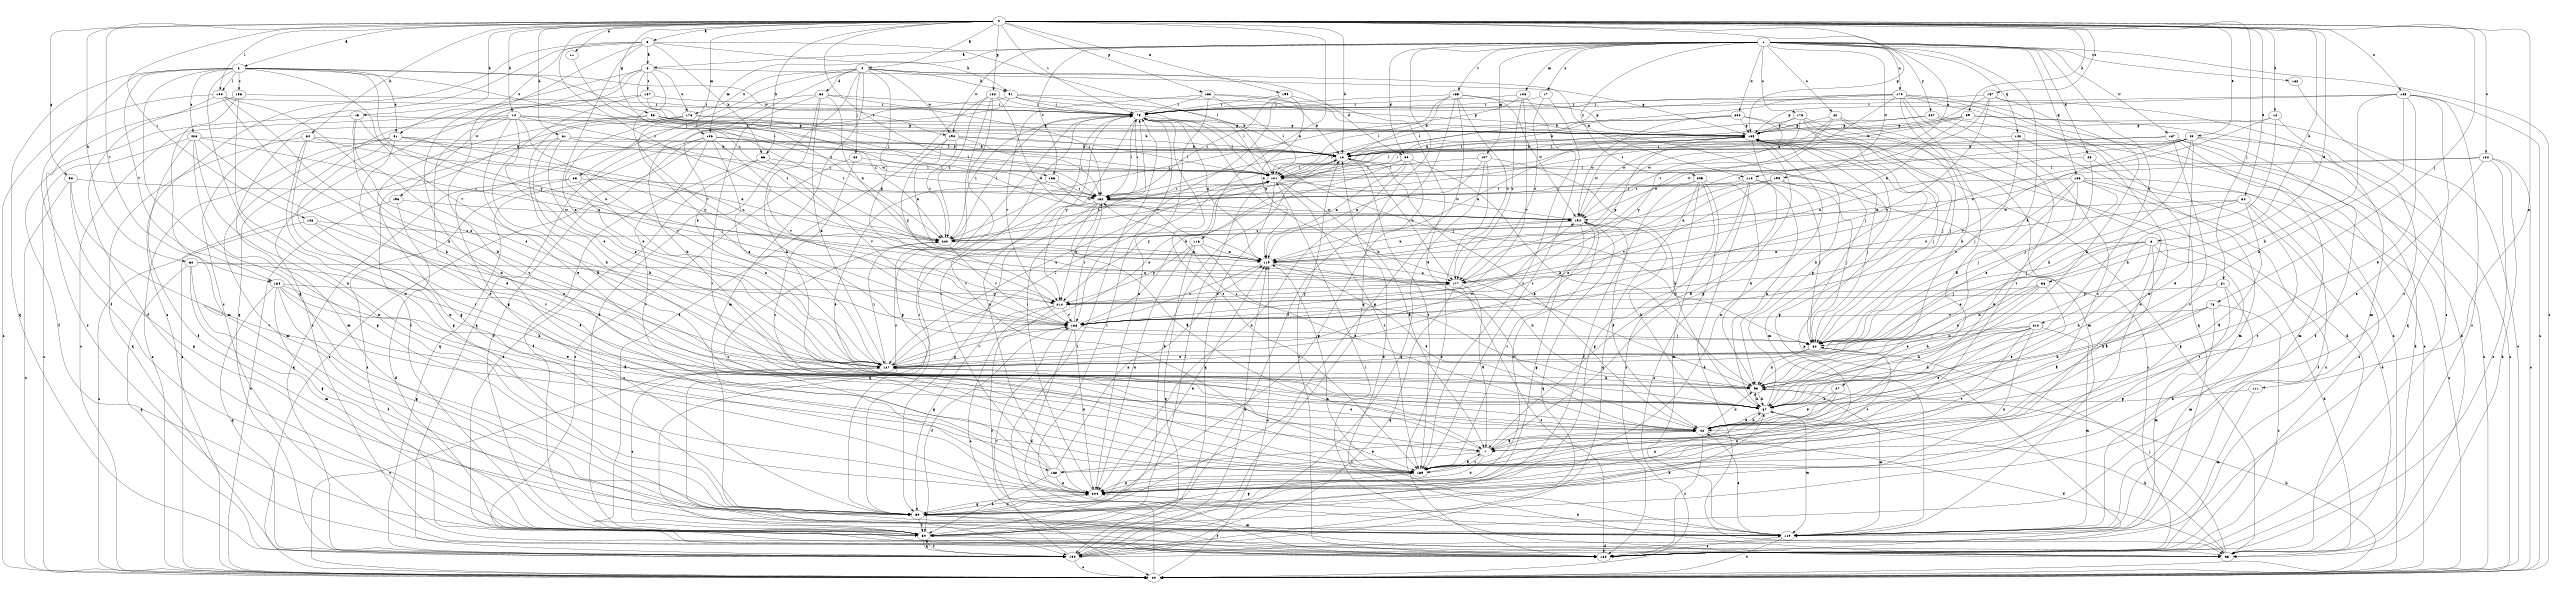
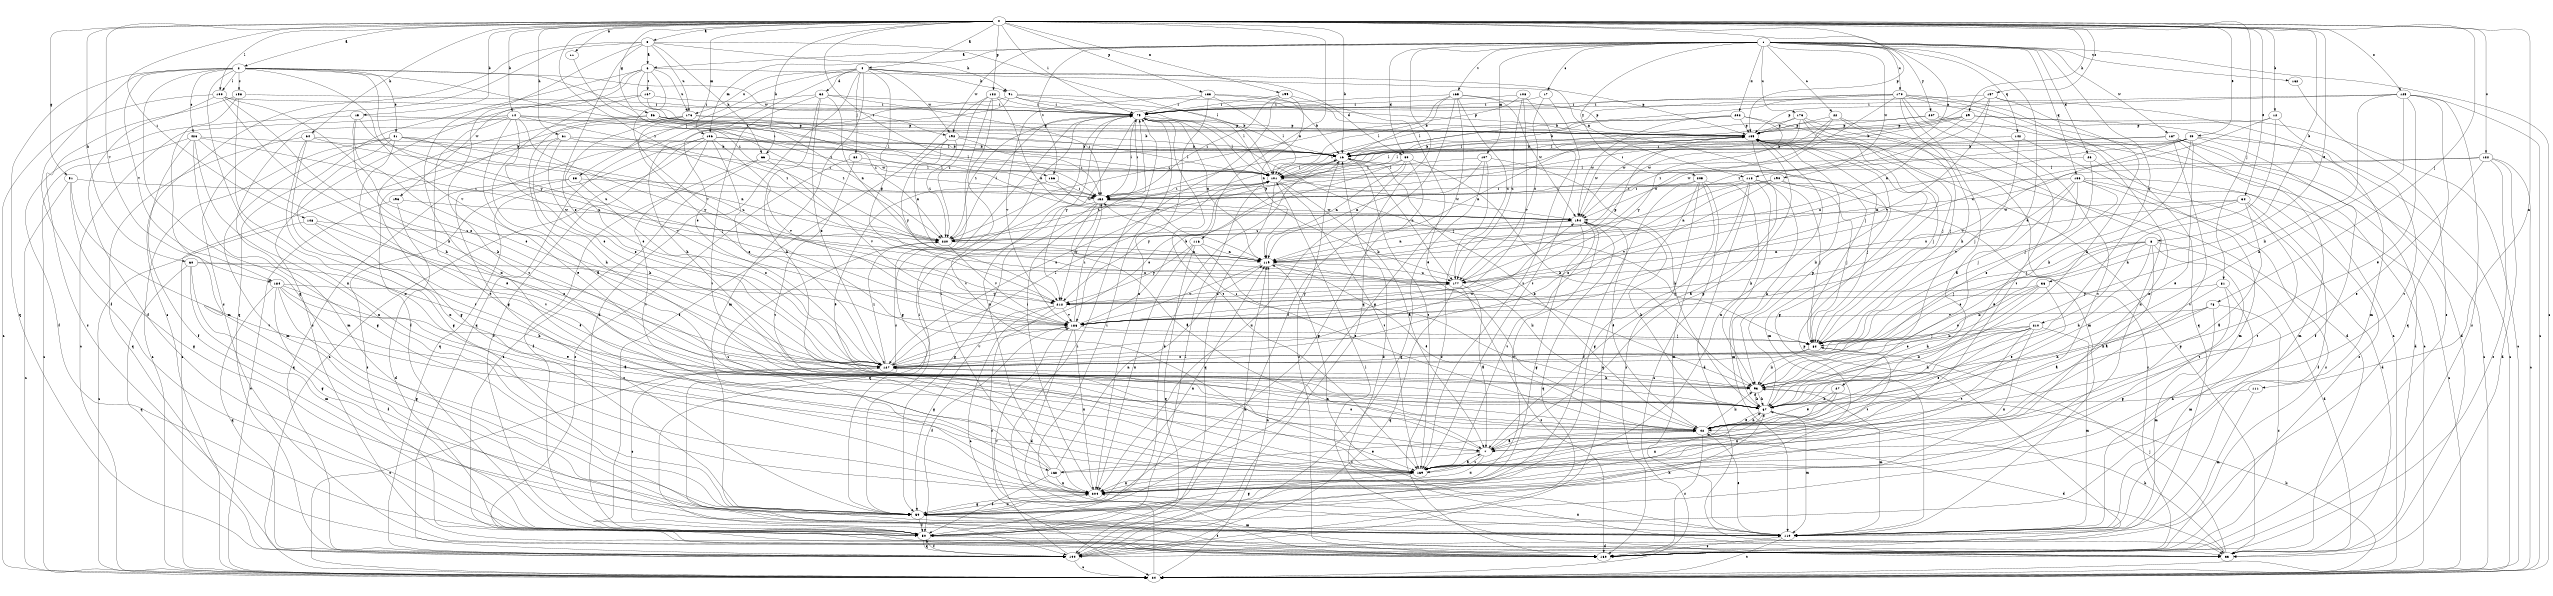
(1573, 50) -> none
(523, 86) -> (676, 74)
(71, 178) -> (71, 178)
none -> (1732, 357)
